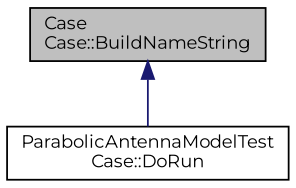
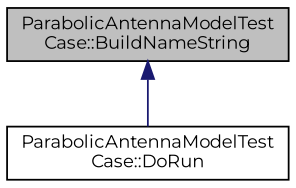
(148, 35) -> (148, 35)
